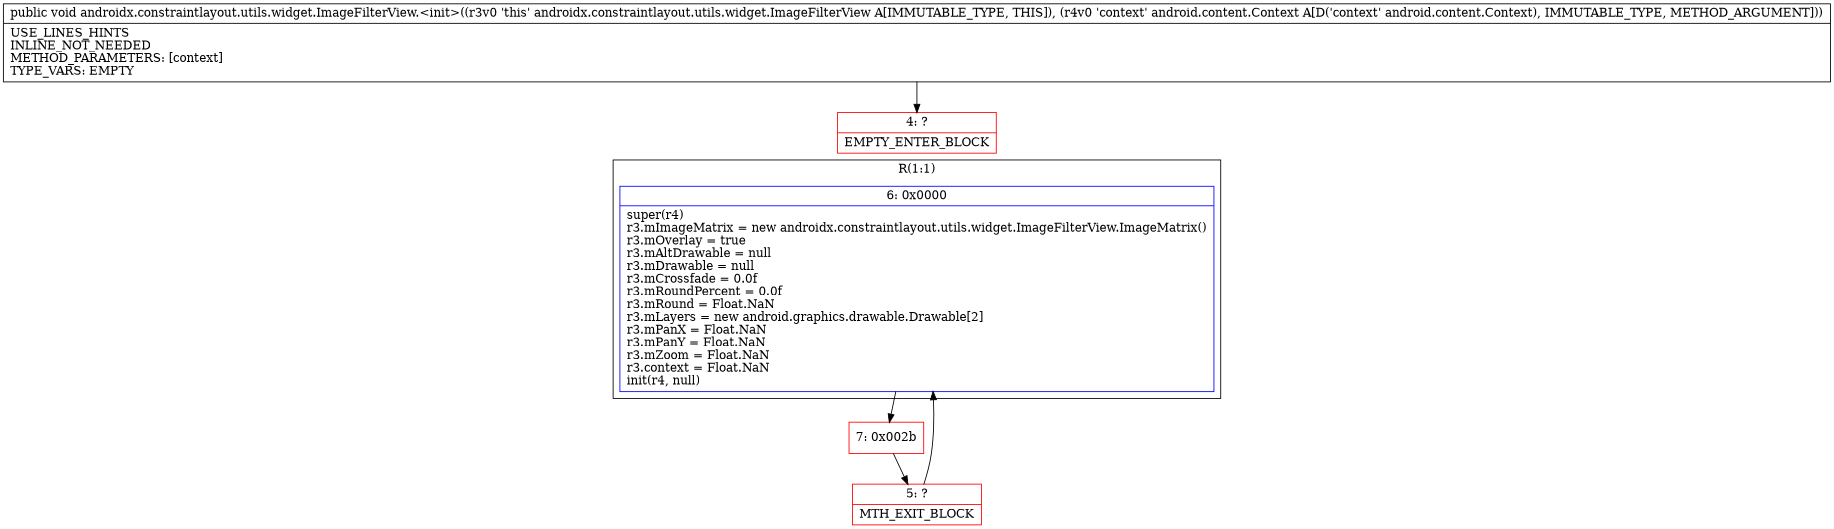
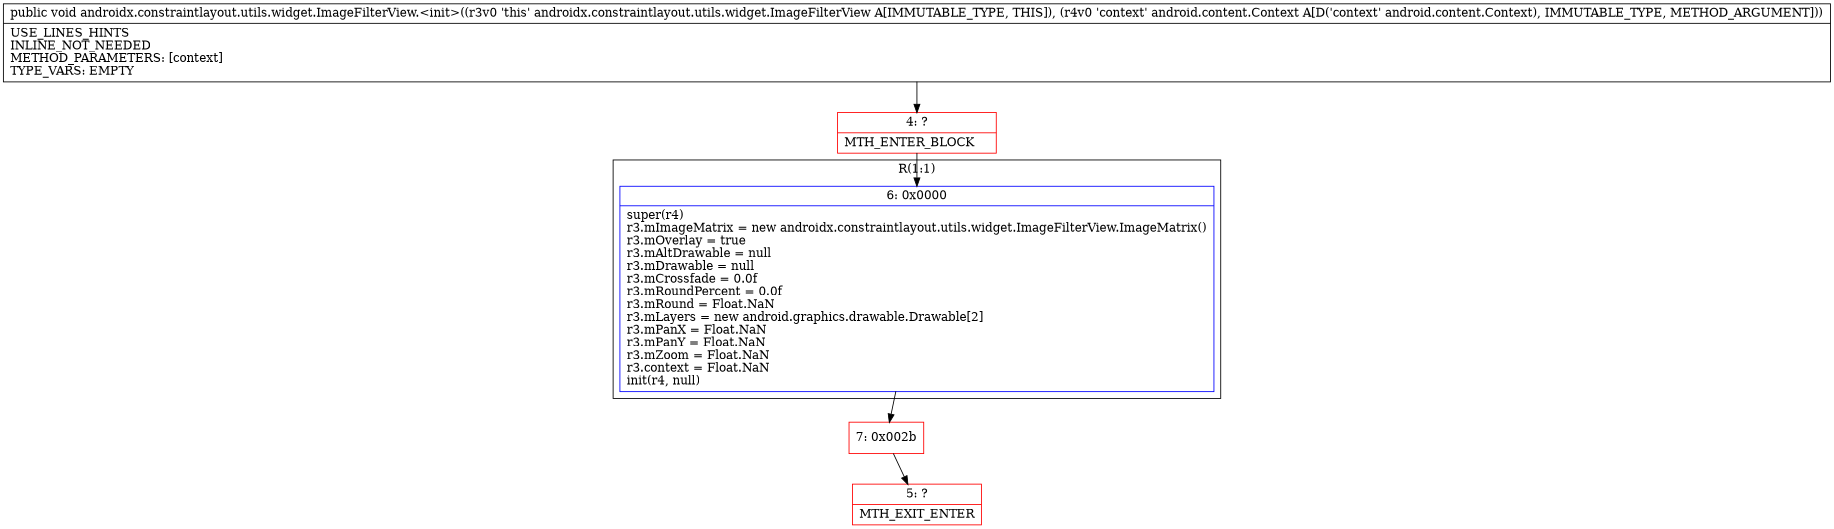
(917, 143) -> (910, 143)
(933, 443) -> (917, 165)
(917, 514) -> (917, 514)
